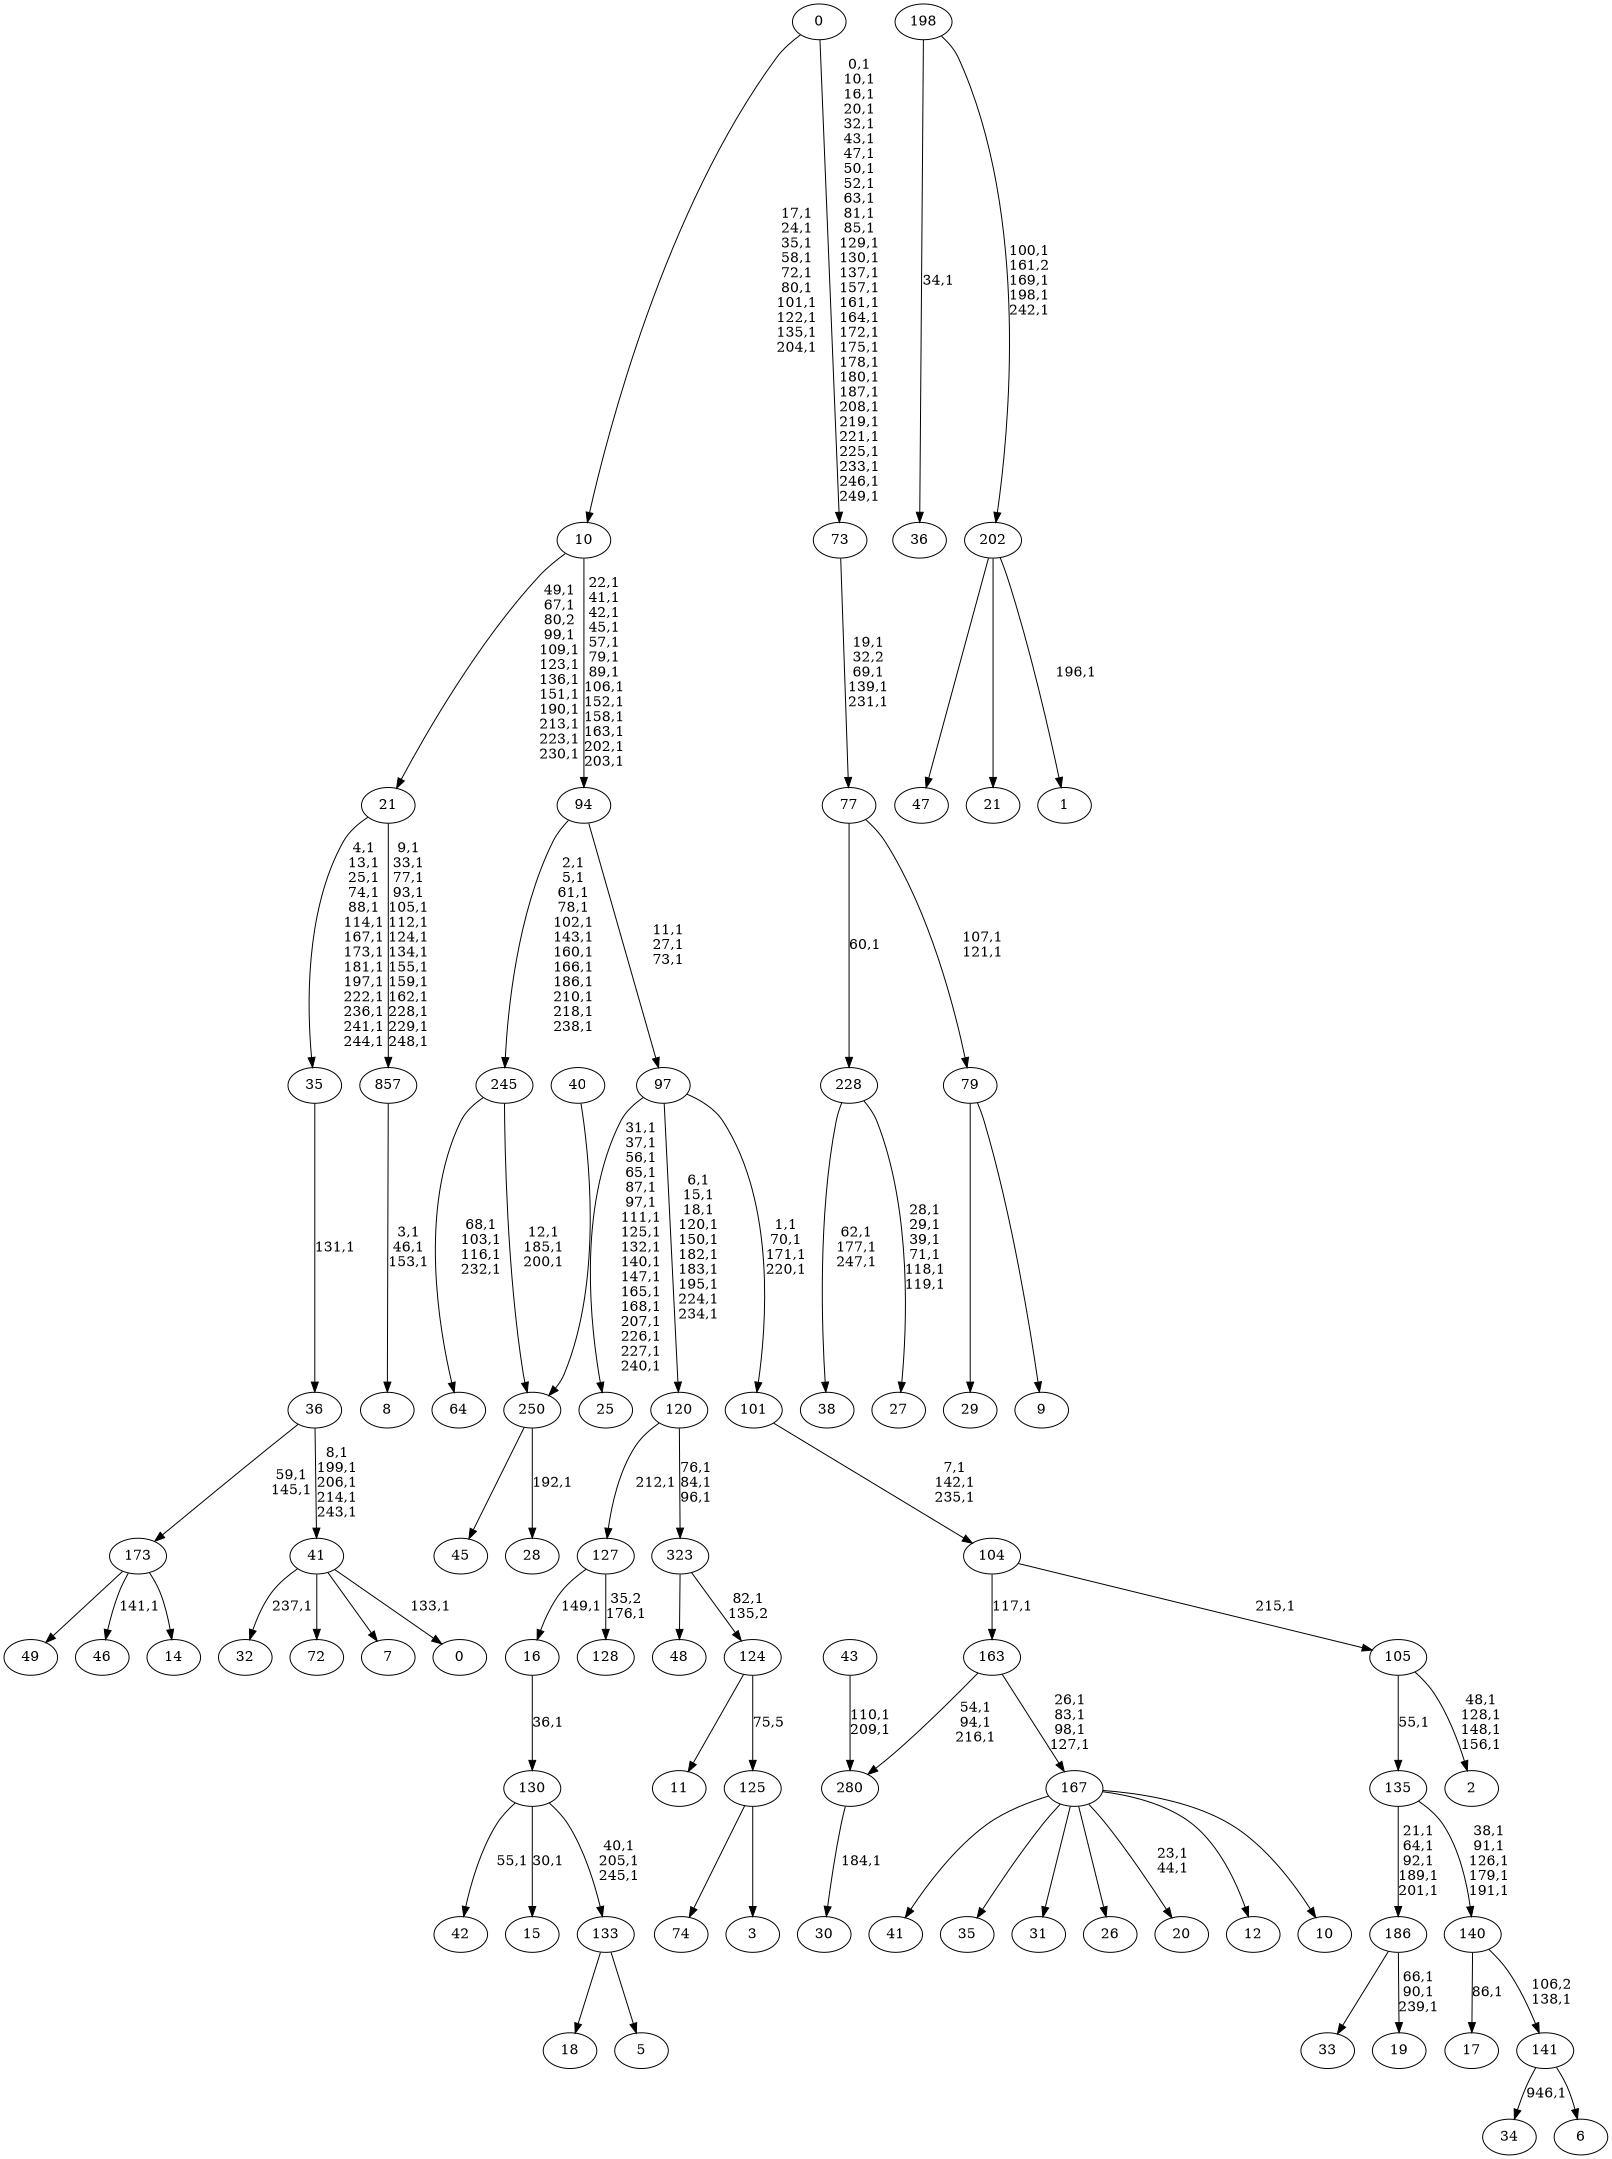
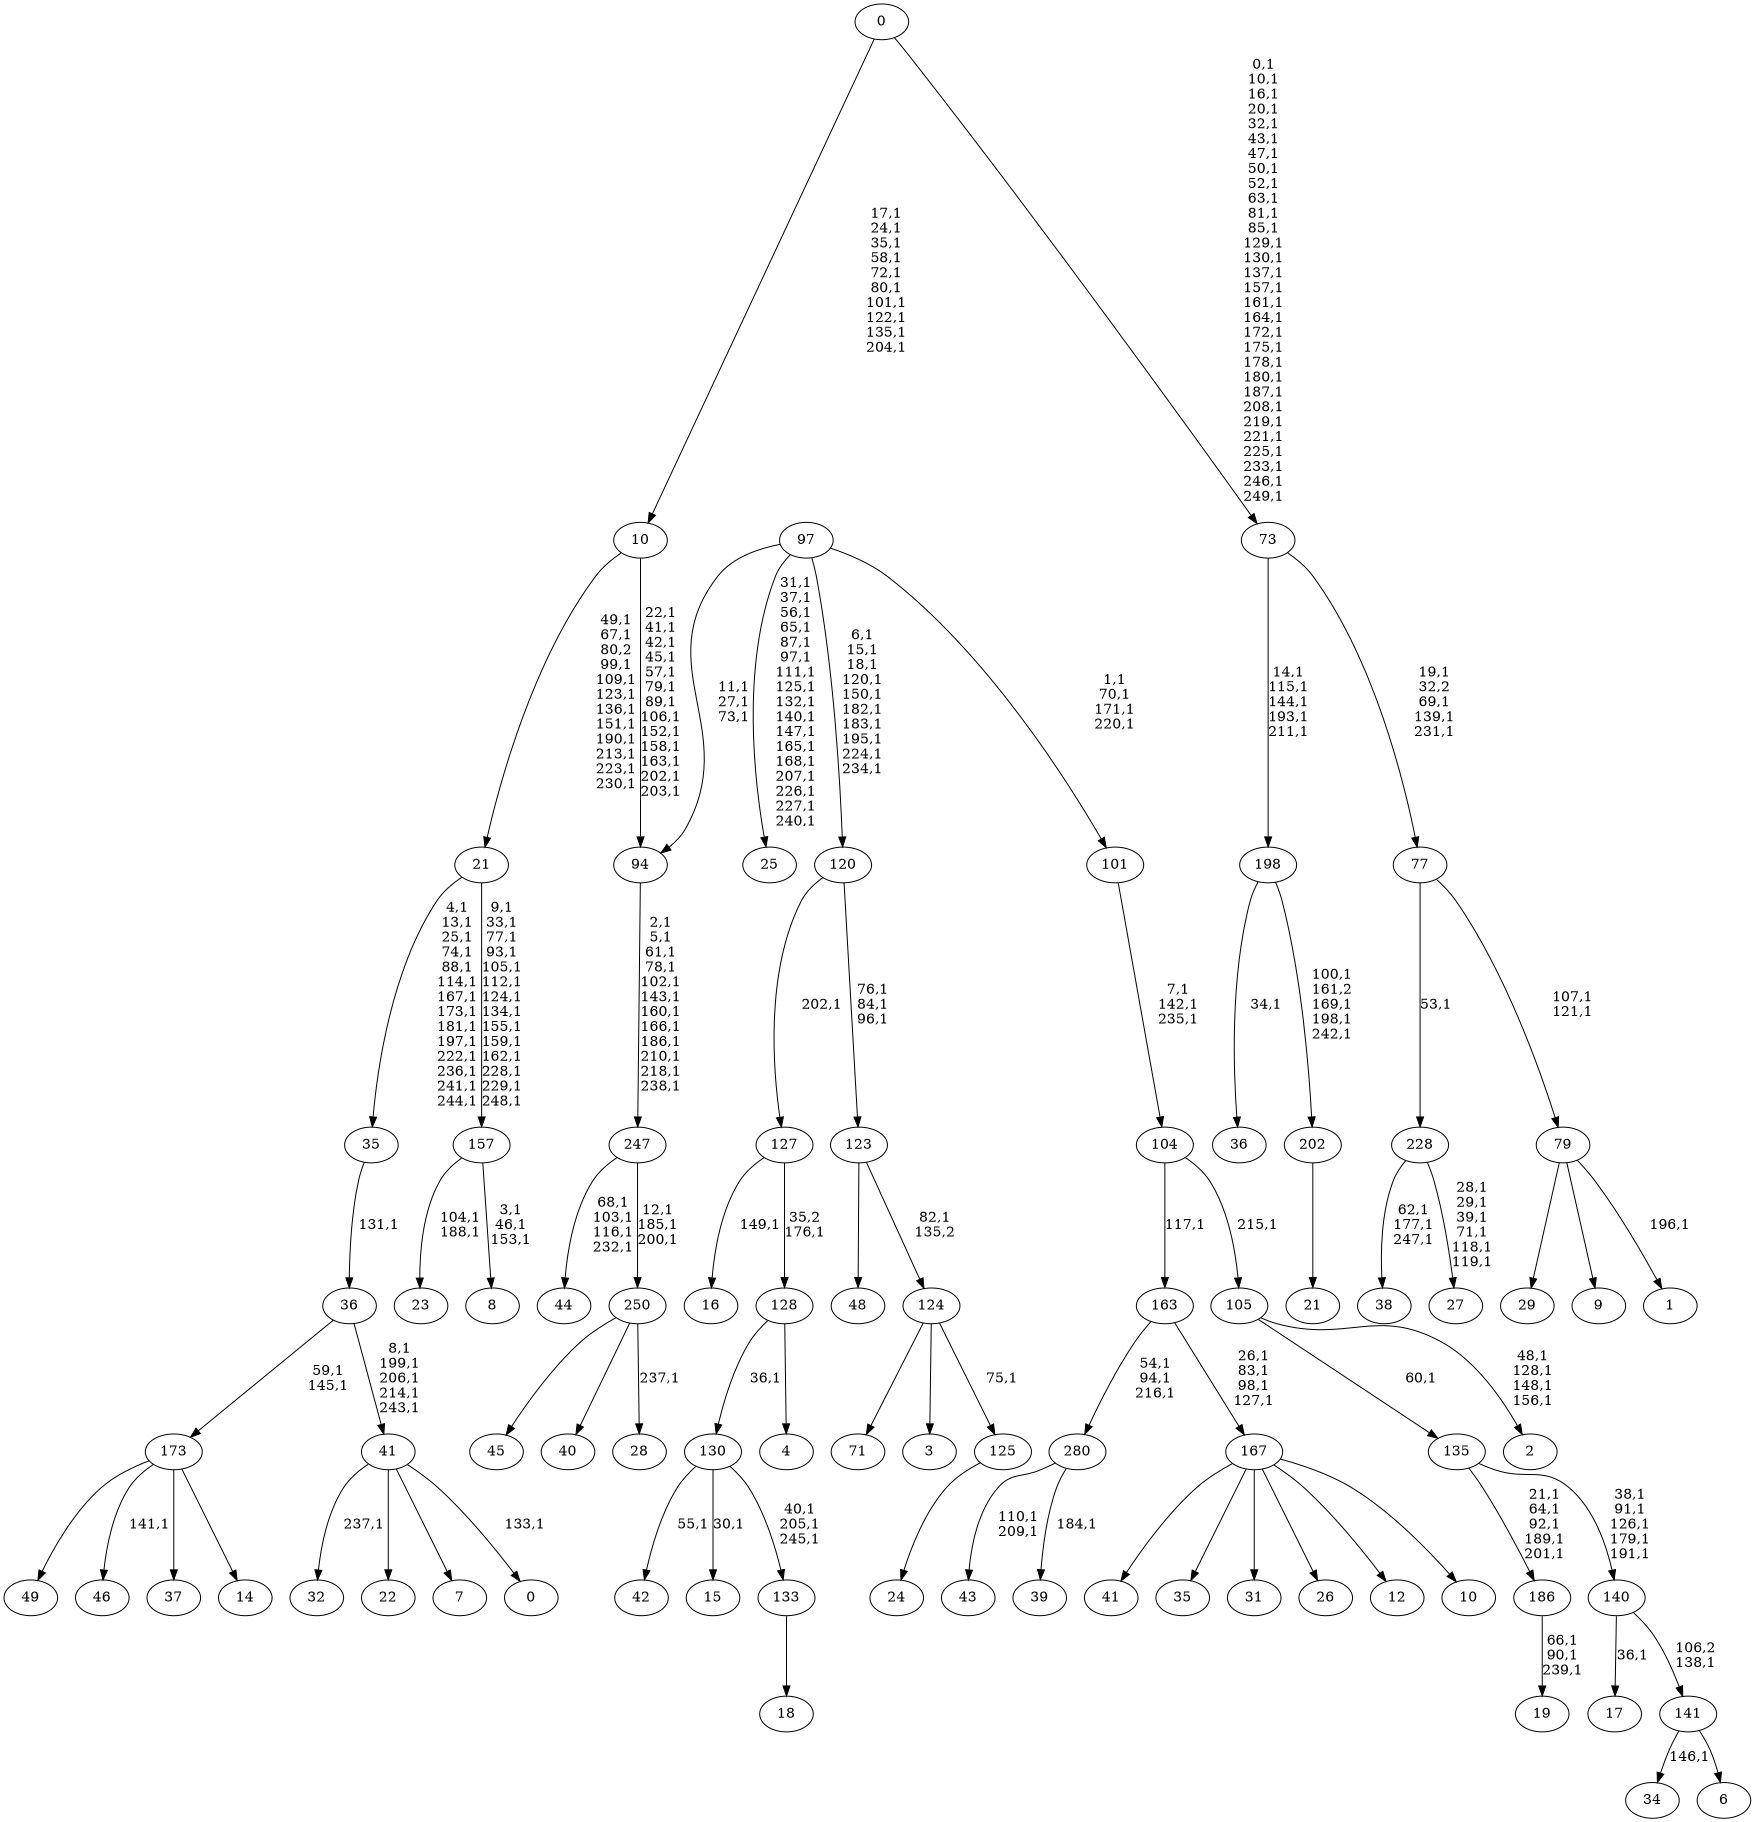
(1033, 667) -> (1620, 1218)
none -> (1268, 697)
(922, 805) -> none
(622, 941) -> (693, 678)
(865, 945) -> (1436, 1005)
(388, 1085) -> (482, 1145)
(504, 1085) -> (638, 1145)
(590, 1197) -> (605, 1374)
none -> (421, 1306)
(459, 1410) -> (564, 1306)
none -> (786, 1452)
(553, 1483) -> (660, 1379)
(656, 1483) -> (822, 1005)
(680, 1556) -> (859, 1145)
none -> (174, 1598)
(317, 1657) -> (388, 1598)
(532, 1718) -> (736, 1369)
(850, 1718) -> (990, 1498)
(769, 1723) -> (1002, 1379)
(1414, 1723) -> (1421, 1379)
(679, 1788) -> (858, 1452)
(753, 1857) -> (931, 1374)
(681, 1934) -> (897, 1598)
(824, 1934) -> (1040, 1598)
(1182, 1934) -> none
(1488, 1993) -> (1633, 1656)
(642, 2051) -> none
(1328, 2051) -> none
(1547, 2094) -> (1690, 1757)
